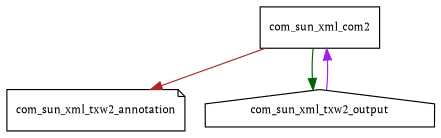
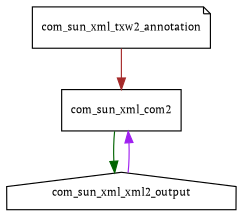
(213, 67) -> (121, 63)
(320, 110) -> (121, 193)
